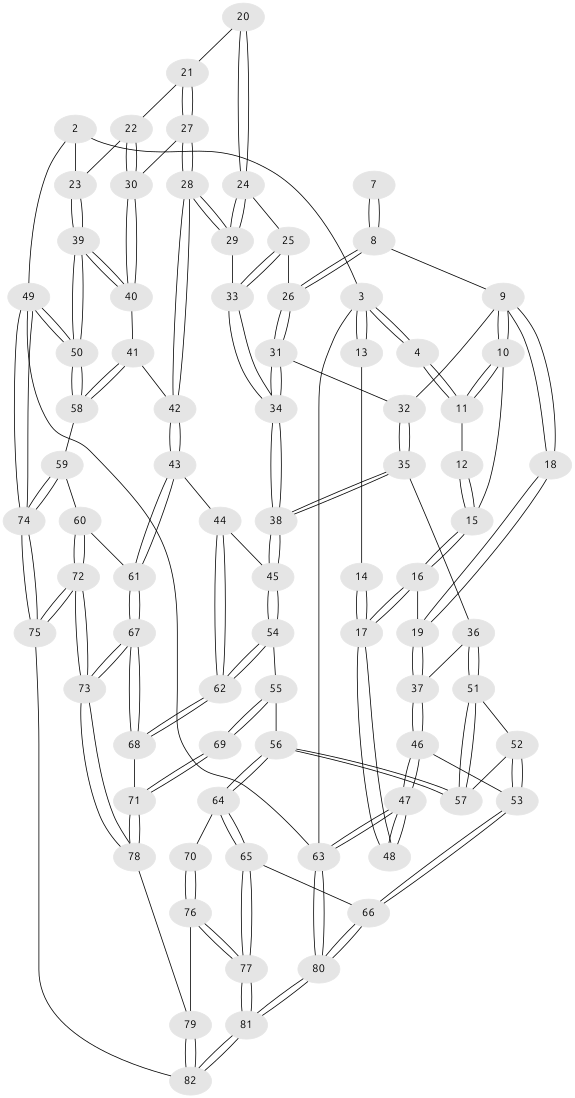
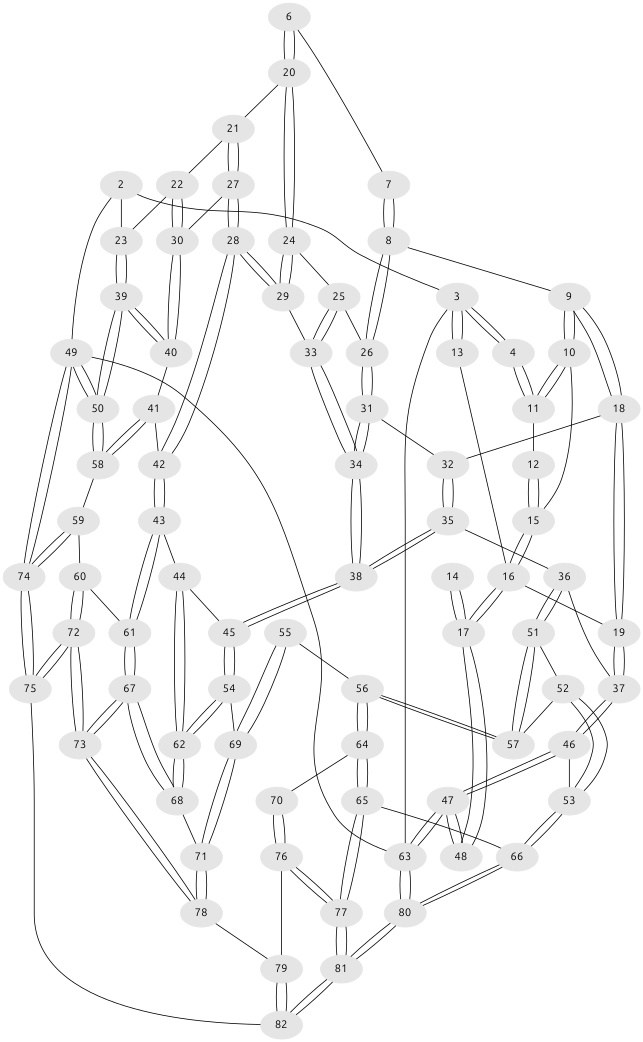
none -> (289, 17)
(457, 355) -> (540, 435)
(362, 465) -> (483, 465)
(275, 661) -> (233, 717)
